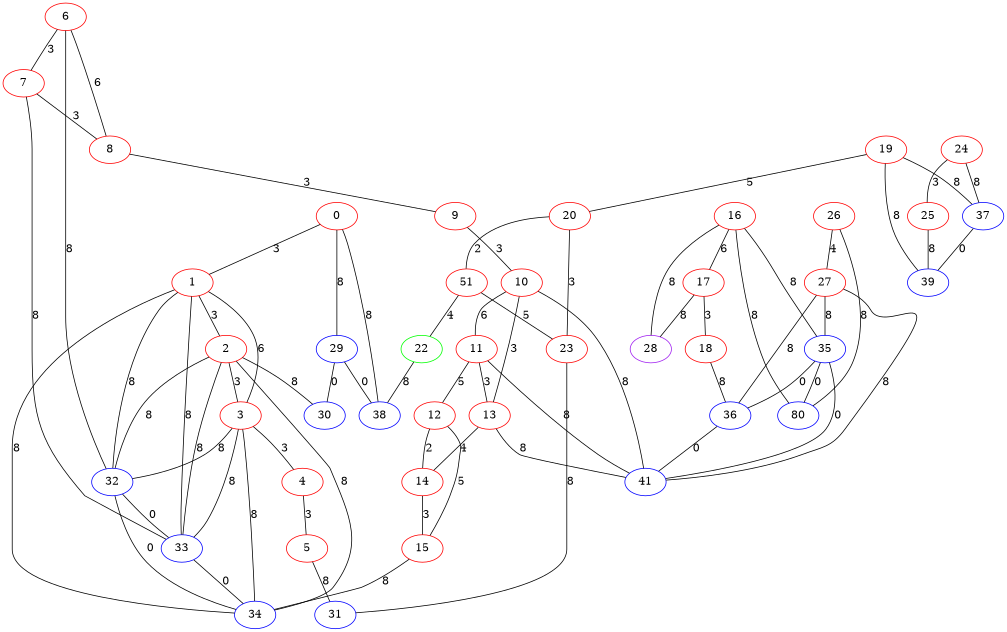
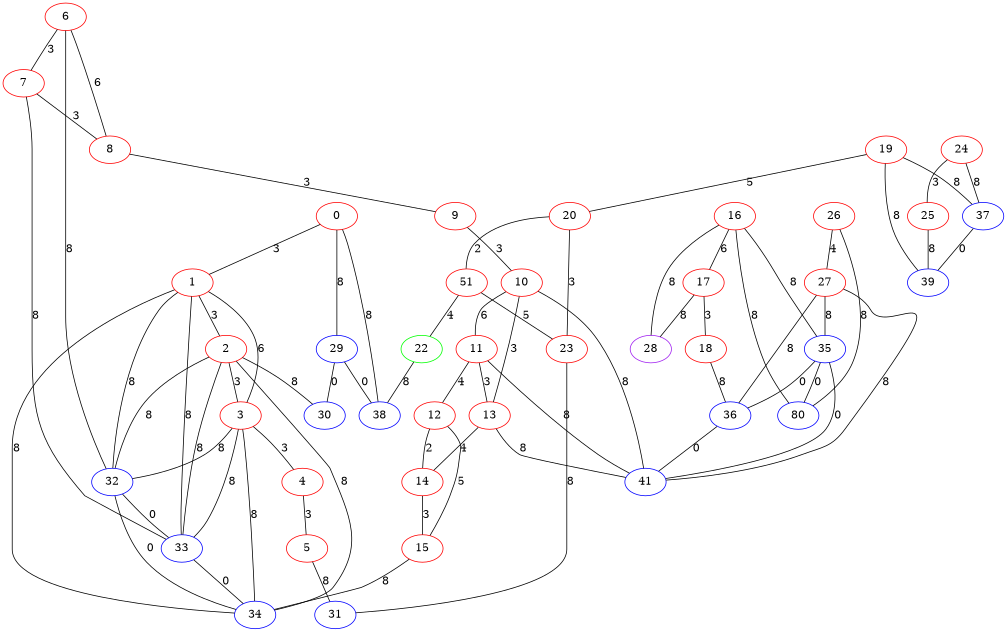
(461, 382) -> (461, 382)
